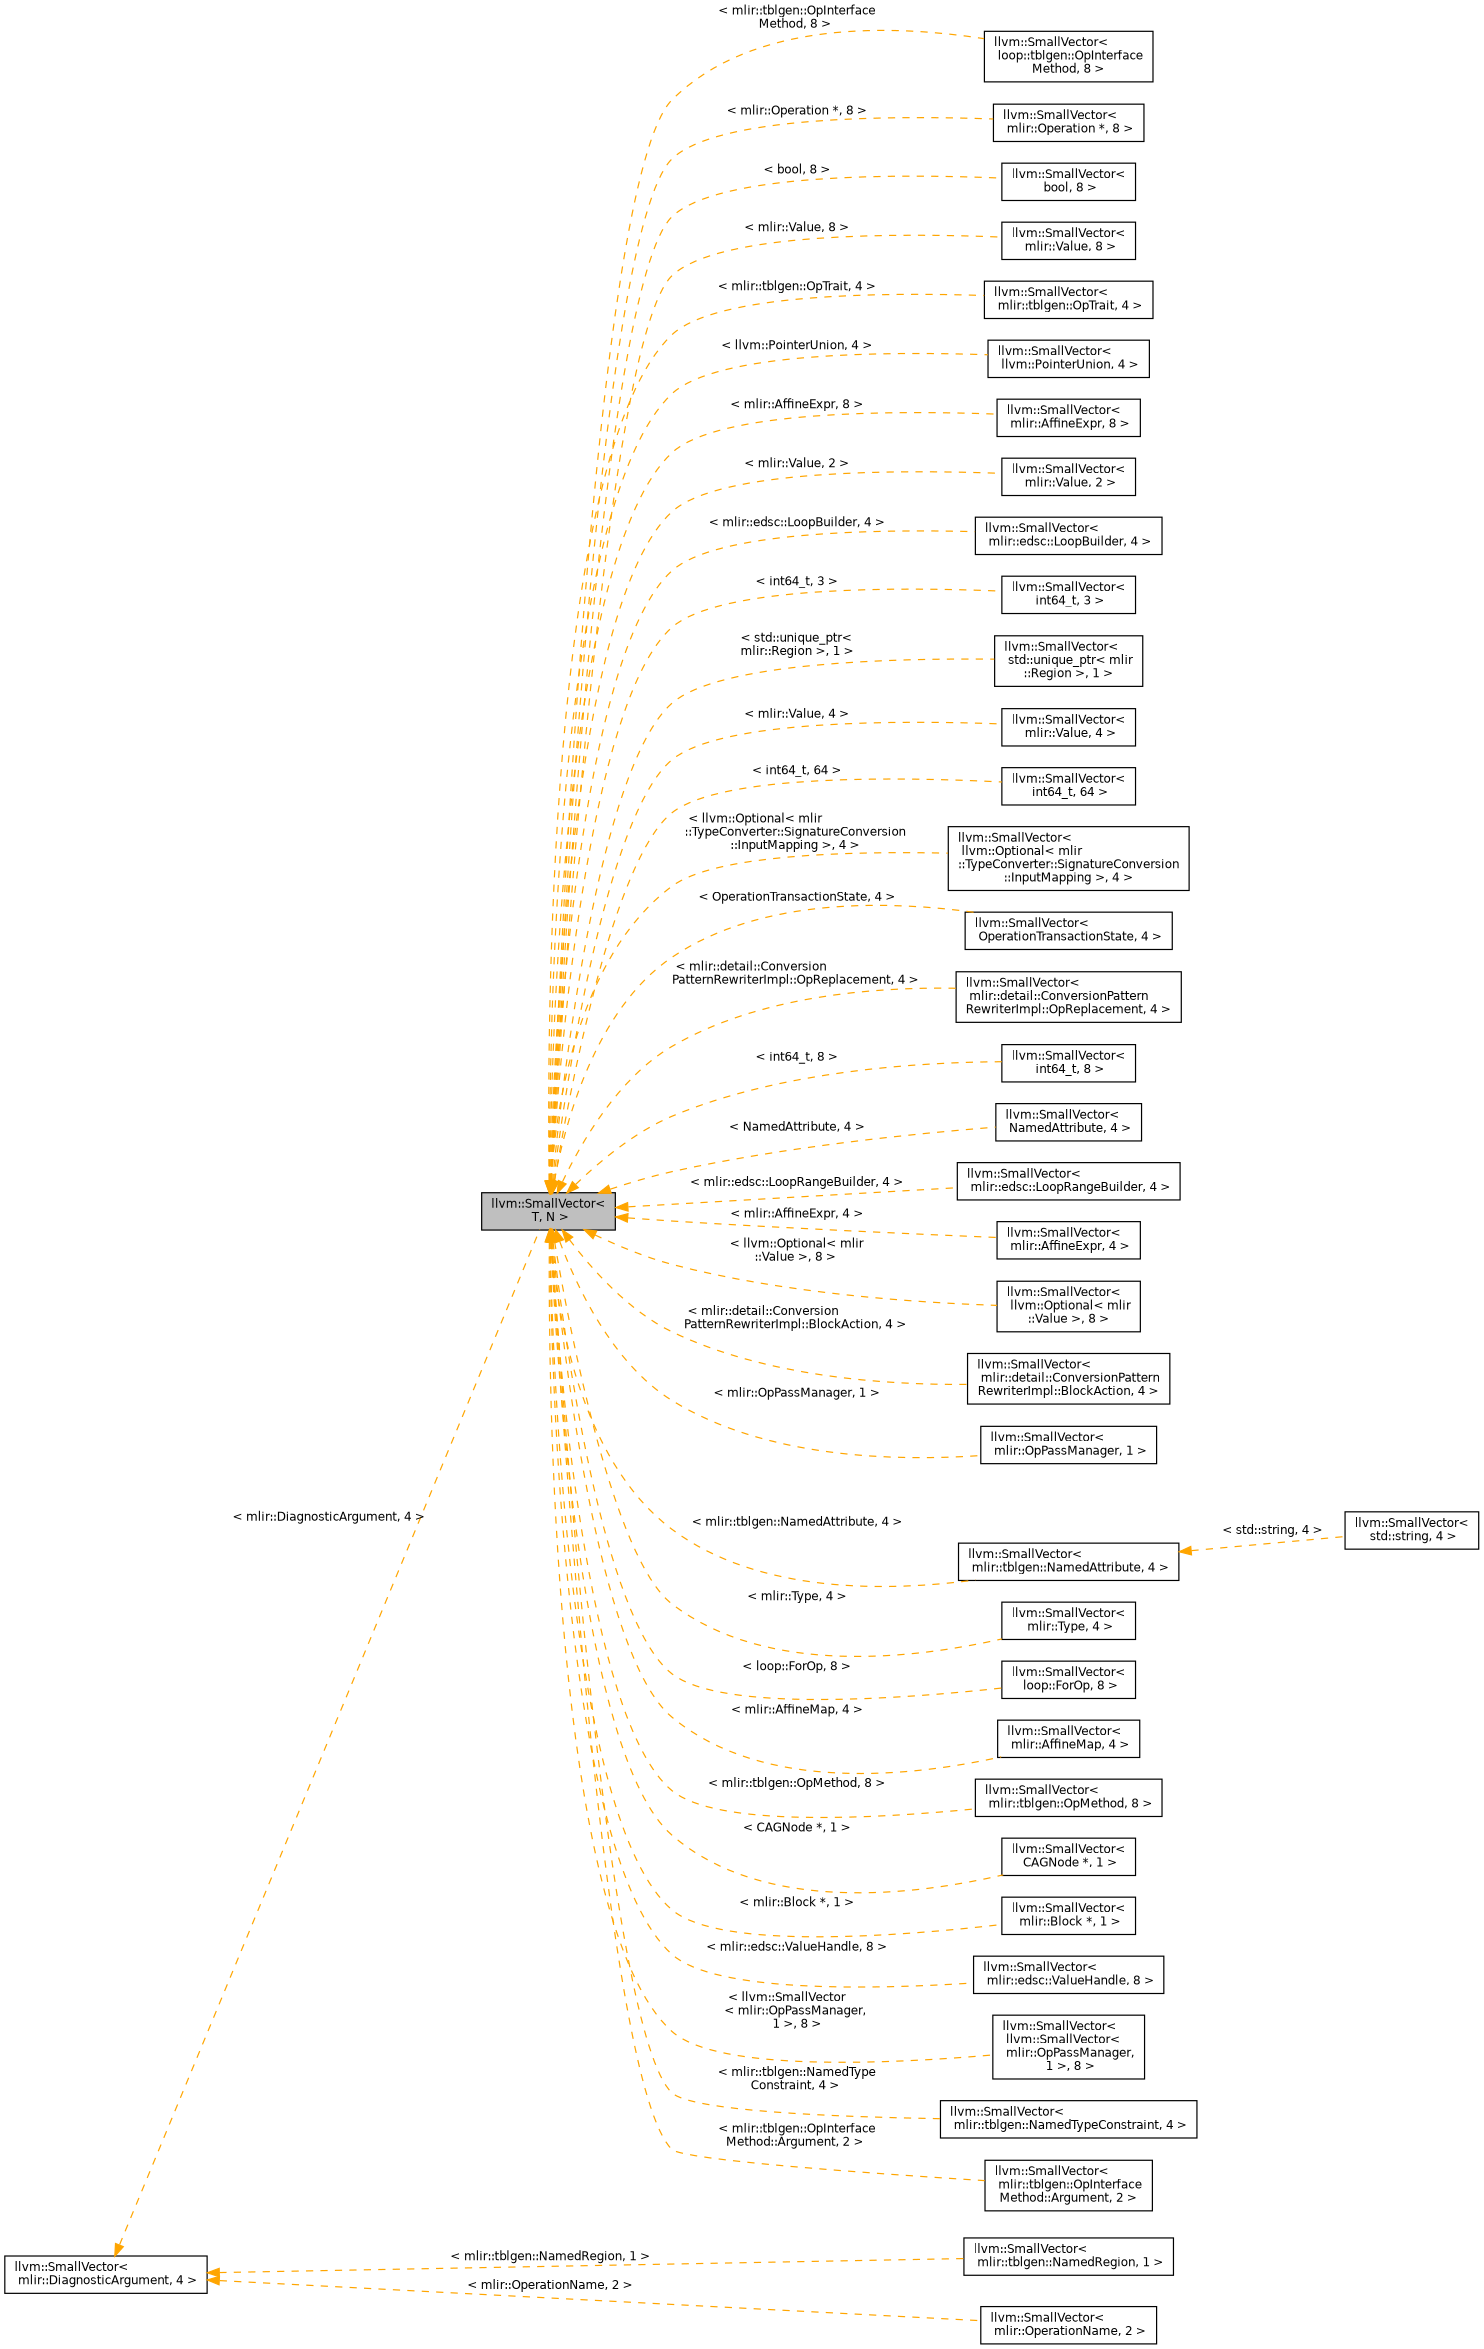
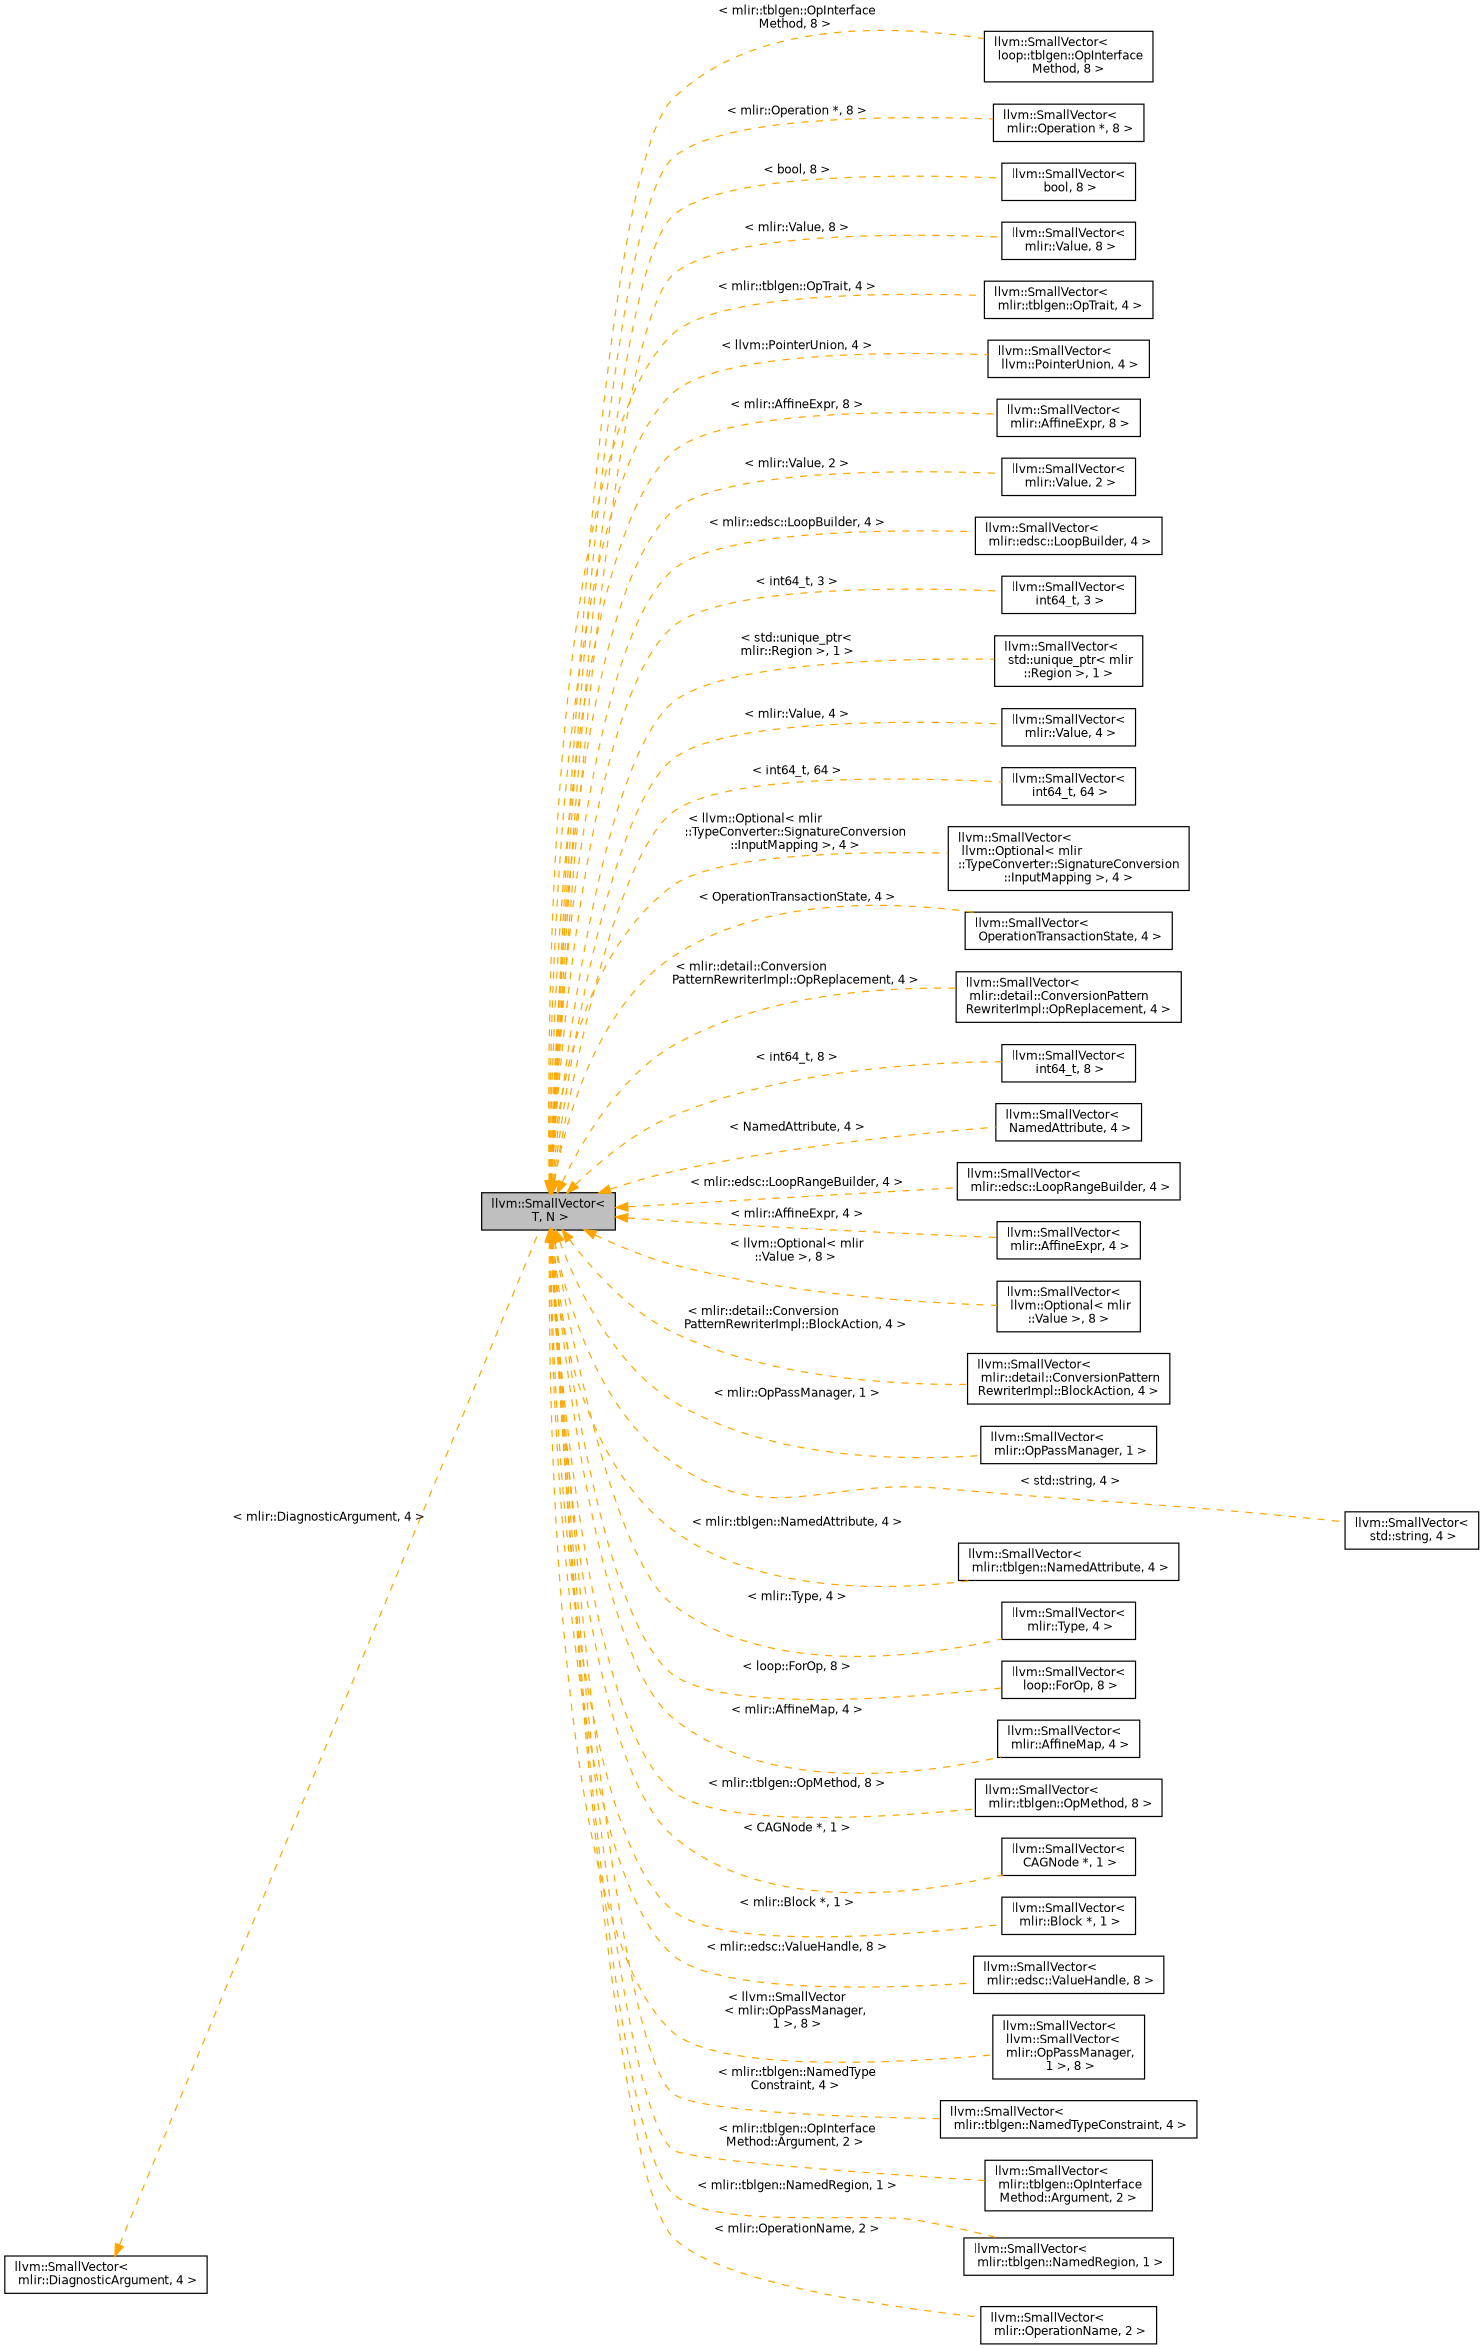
(1268, 1544) -> (878, 1488)
(591, 2266) -> (641, 2113)
(600, 2301) -> (638, 2133)
